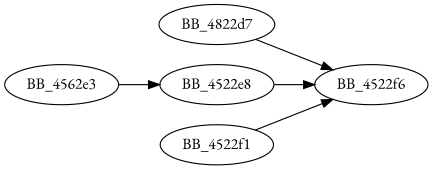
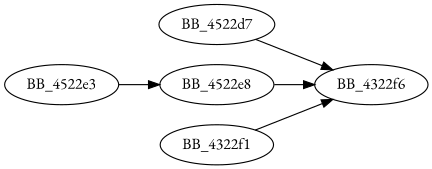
(217, 25) -> (217, 25)
(62, 85) -> (62, 85)
(371, 85) -> (371, 85)
(217, 145) -> (217, 145)
